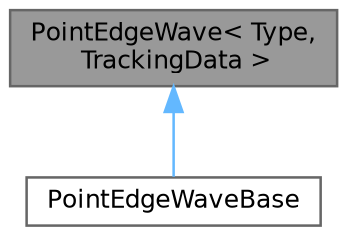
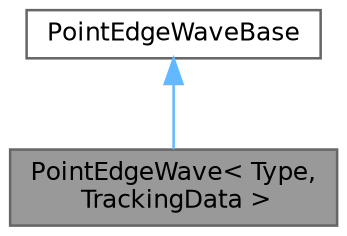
(174, 144) -> (174, 117)
